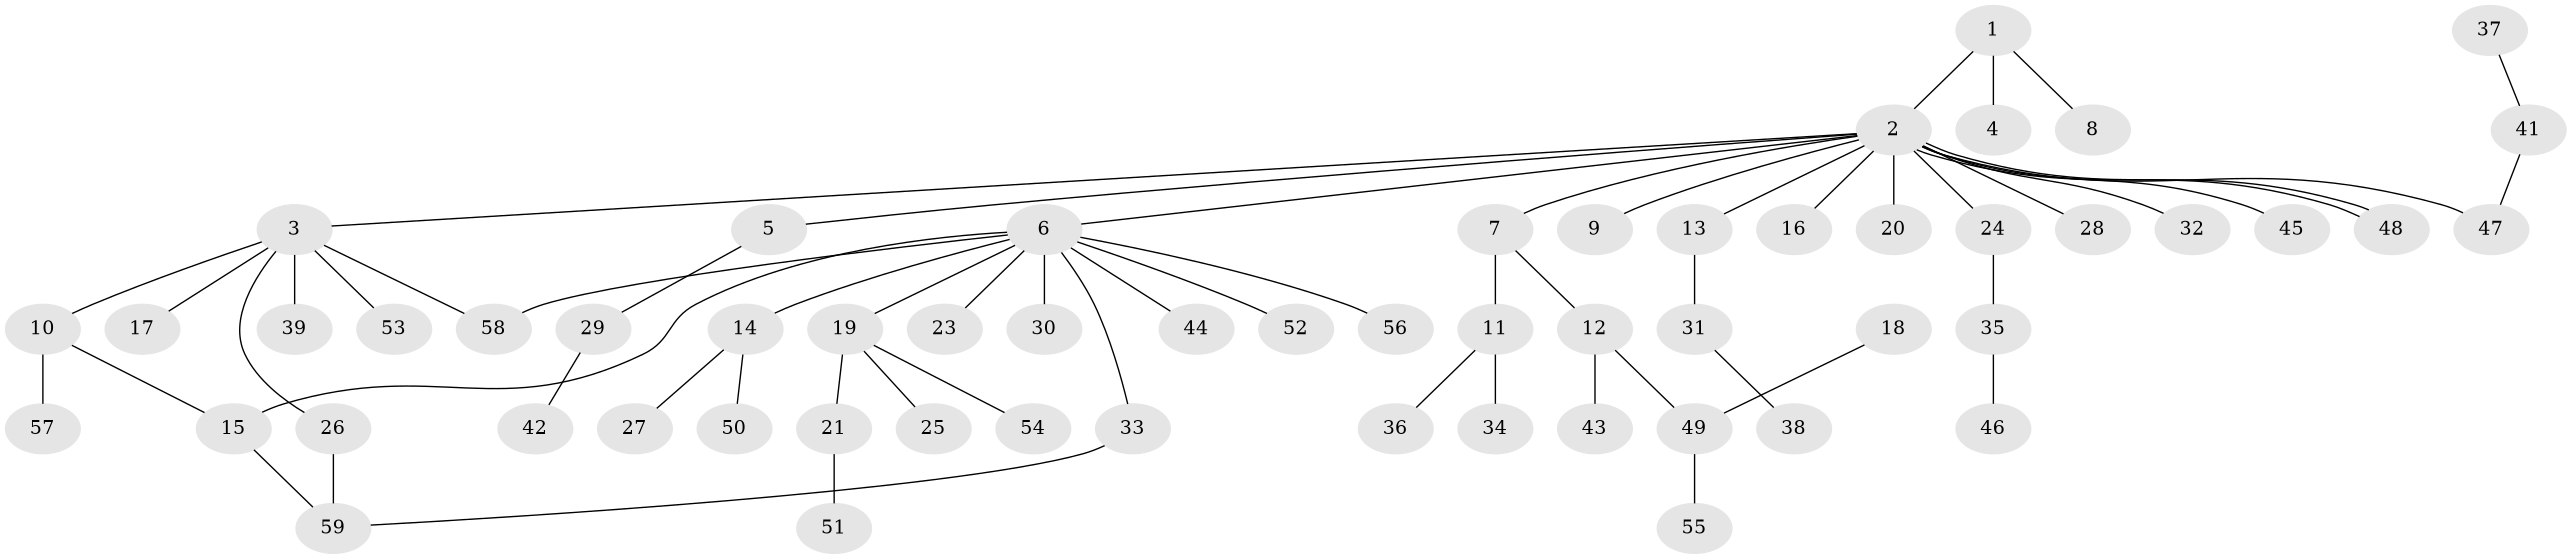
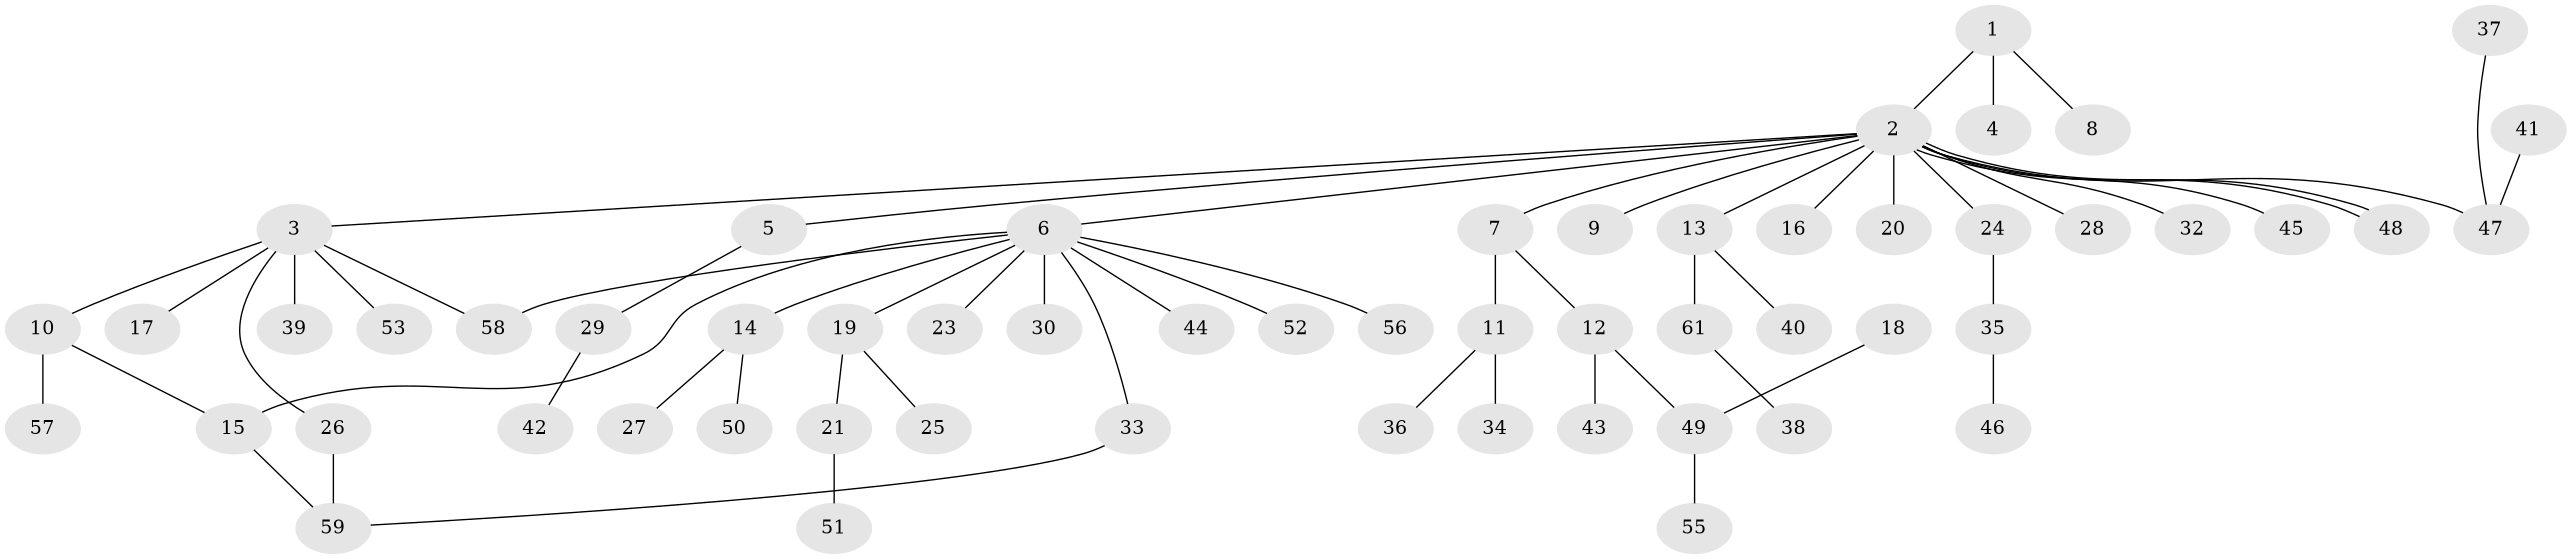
(2509, 80) -> (2478, 130)
(1695, 329) -> (1695, 329)
none -> (1794, 329)
(1033, 429) -> none
